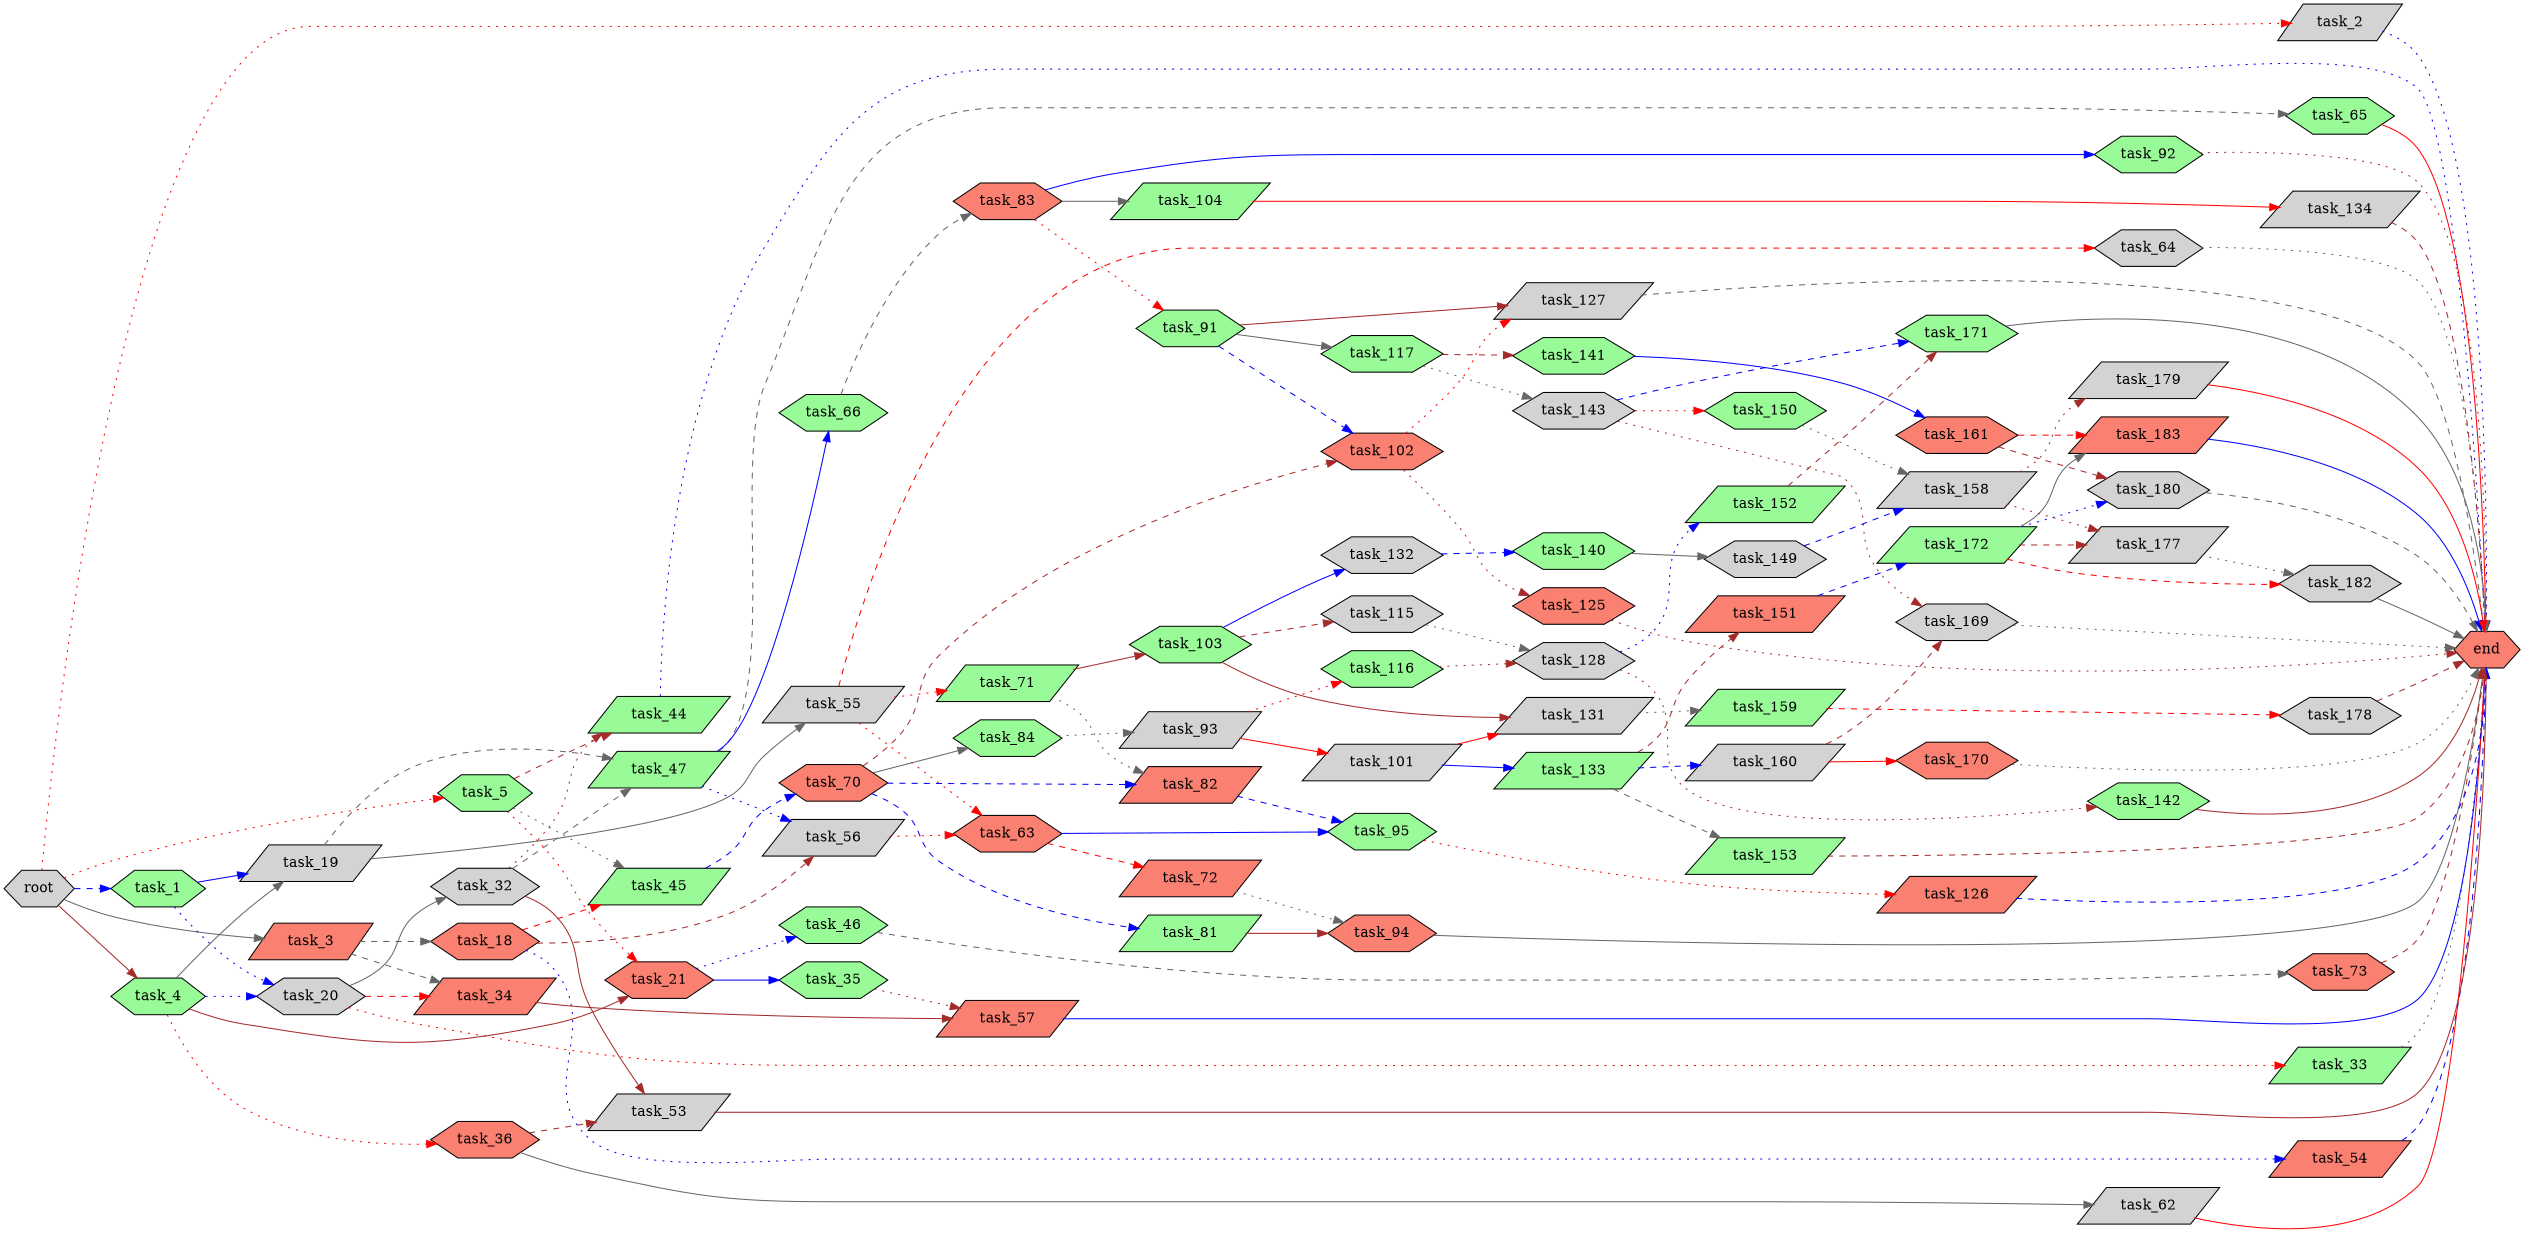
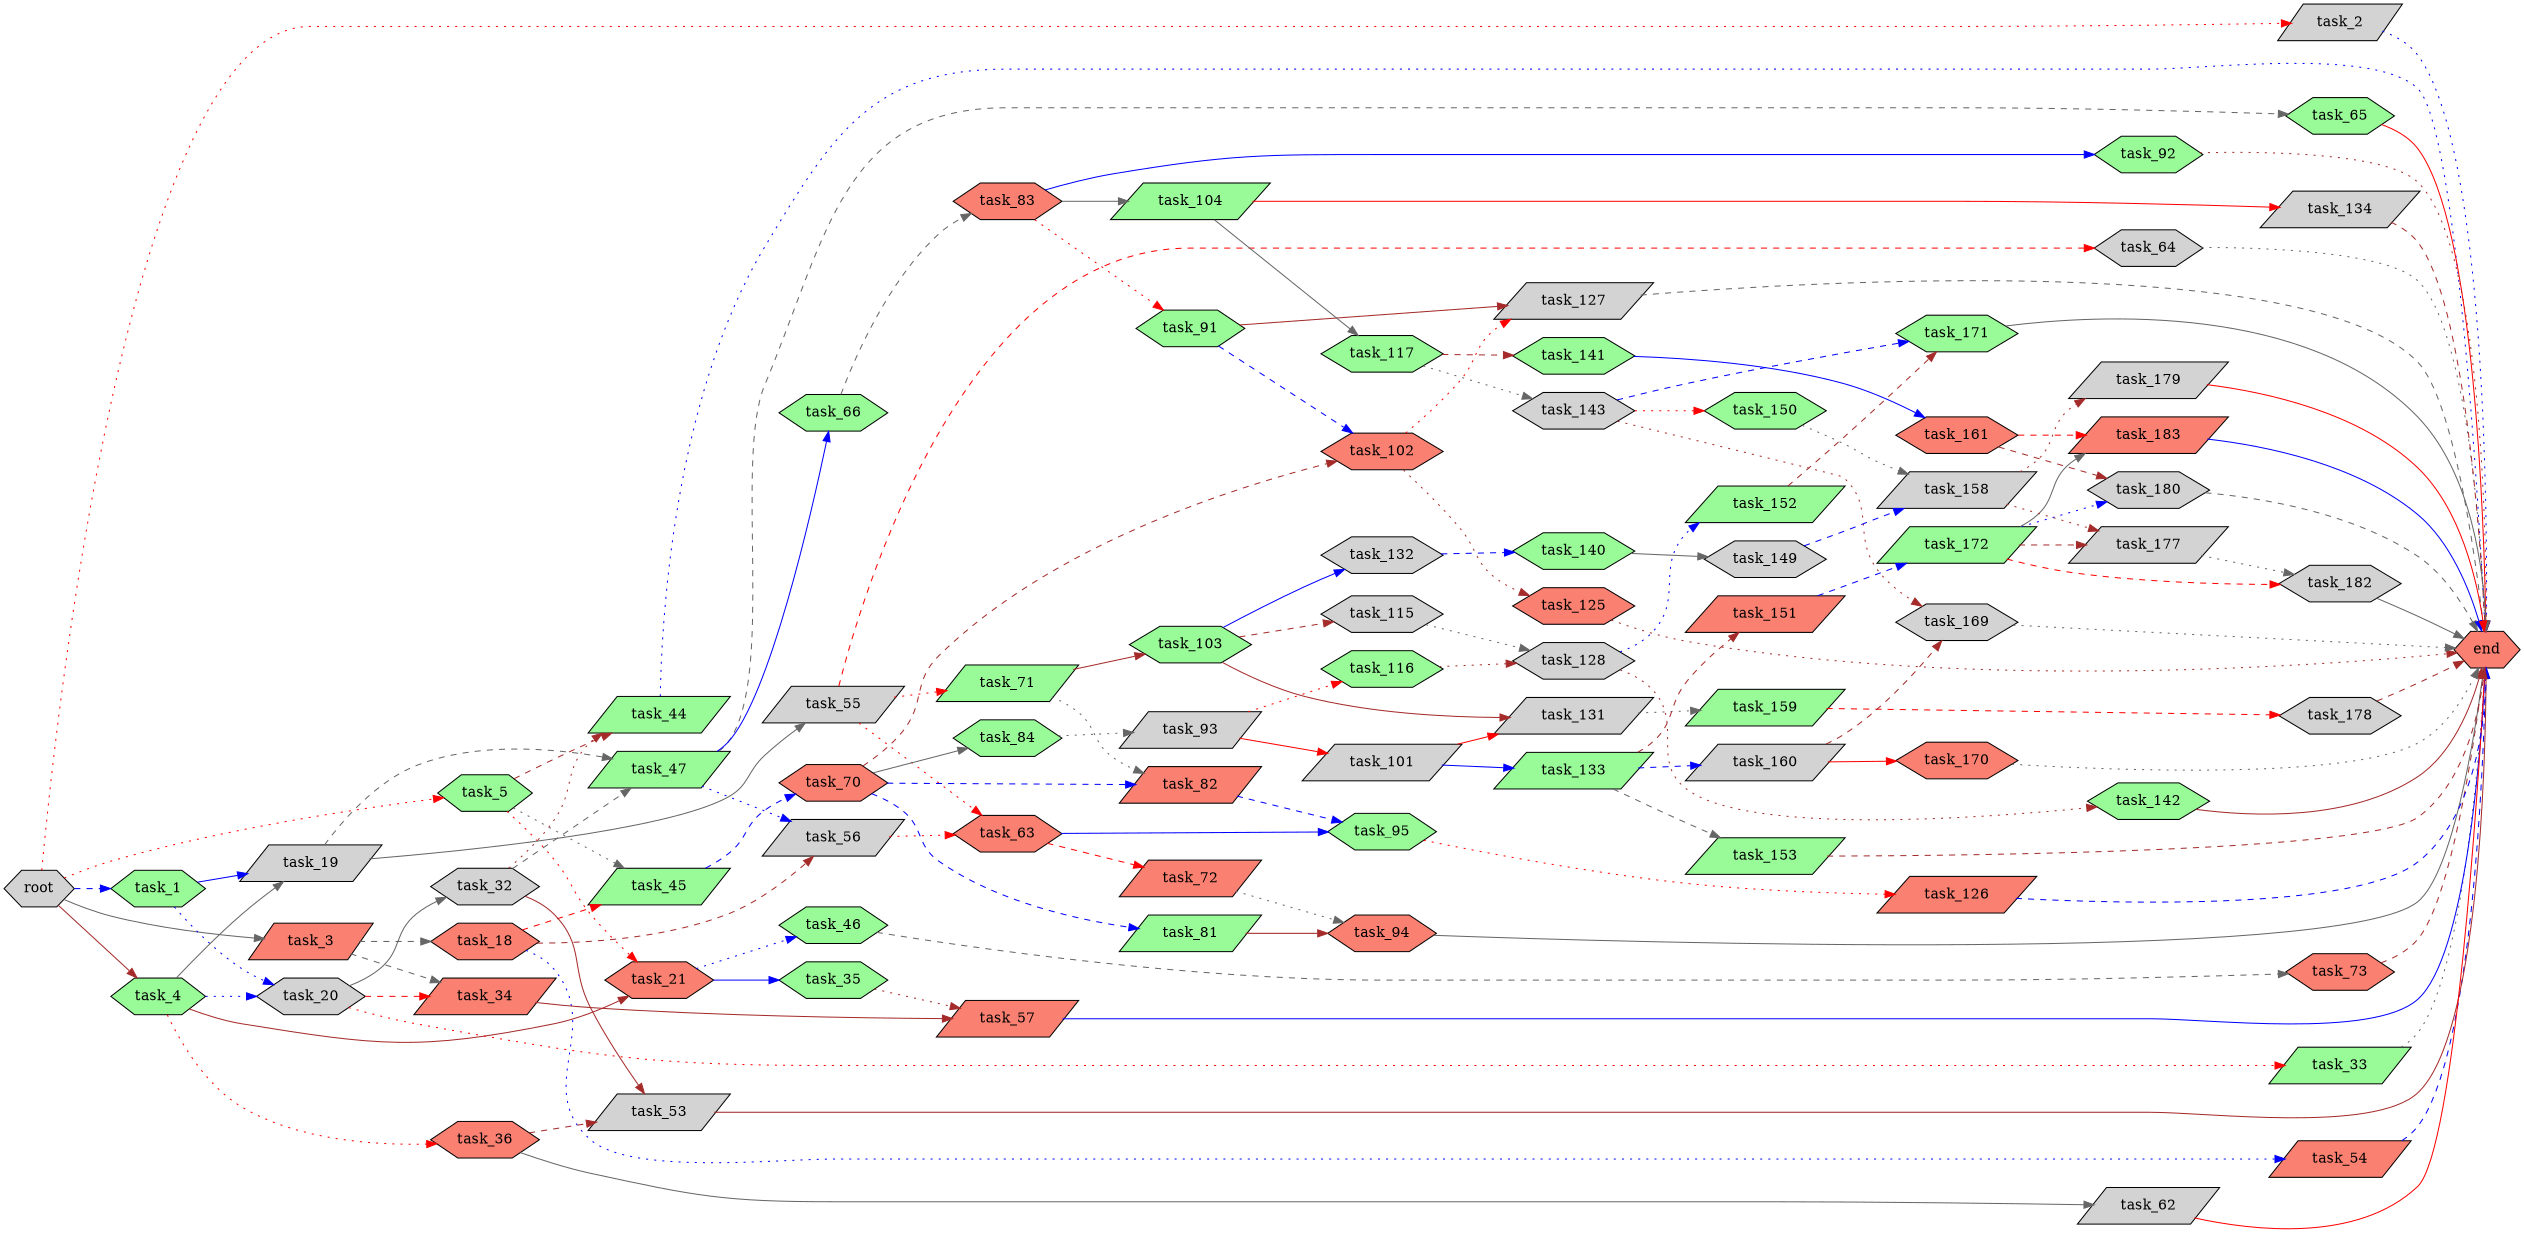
(1279, 340) -> (1282, 274)
